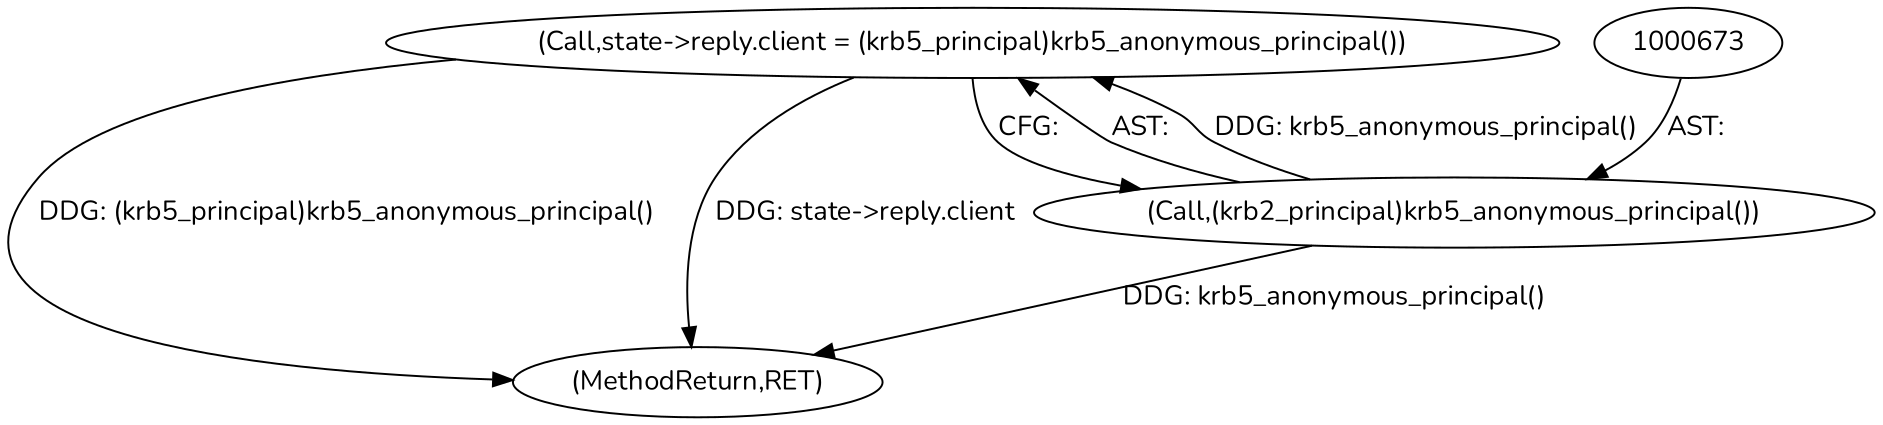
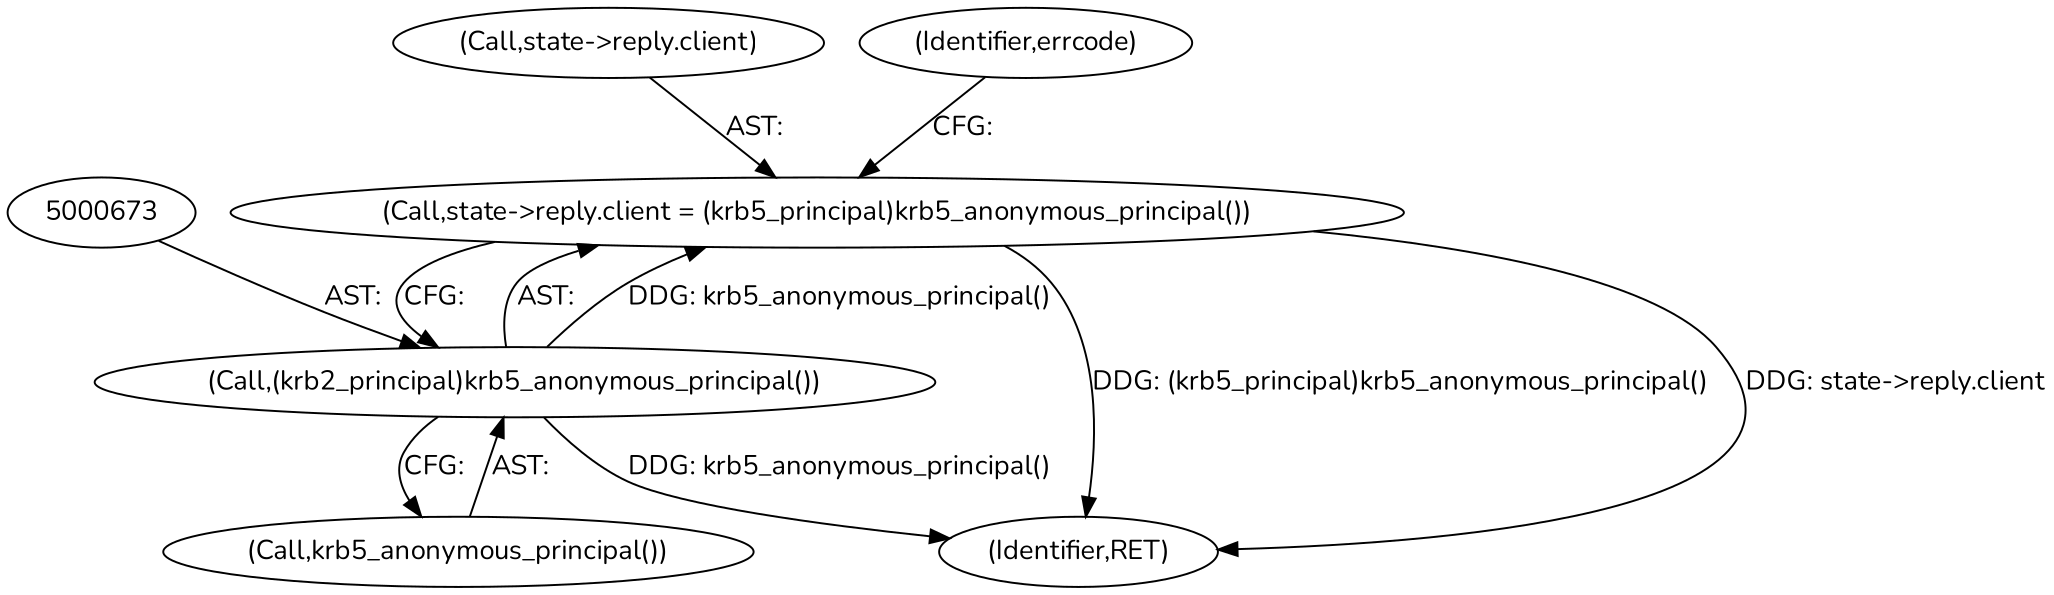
none -> (609, 43)
none -> (1026, 43)
(1688, 43) -> (102, 213)
(698, 382) -> (1079, 552)
none -> (458, 552)
